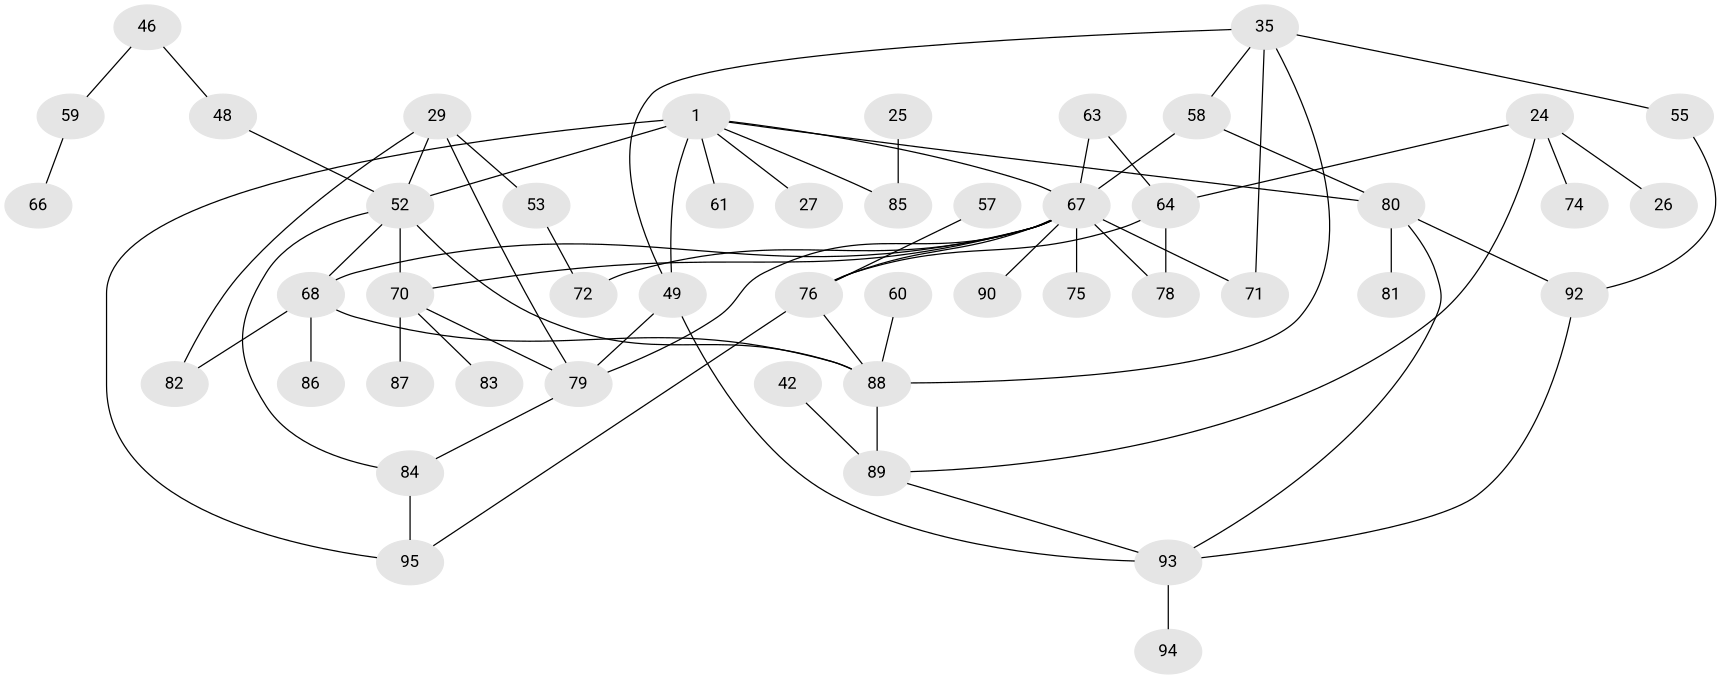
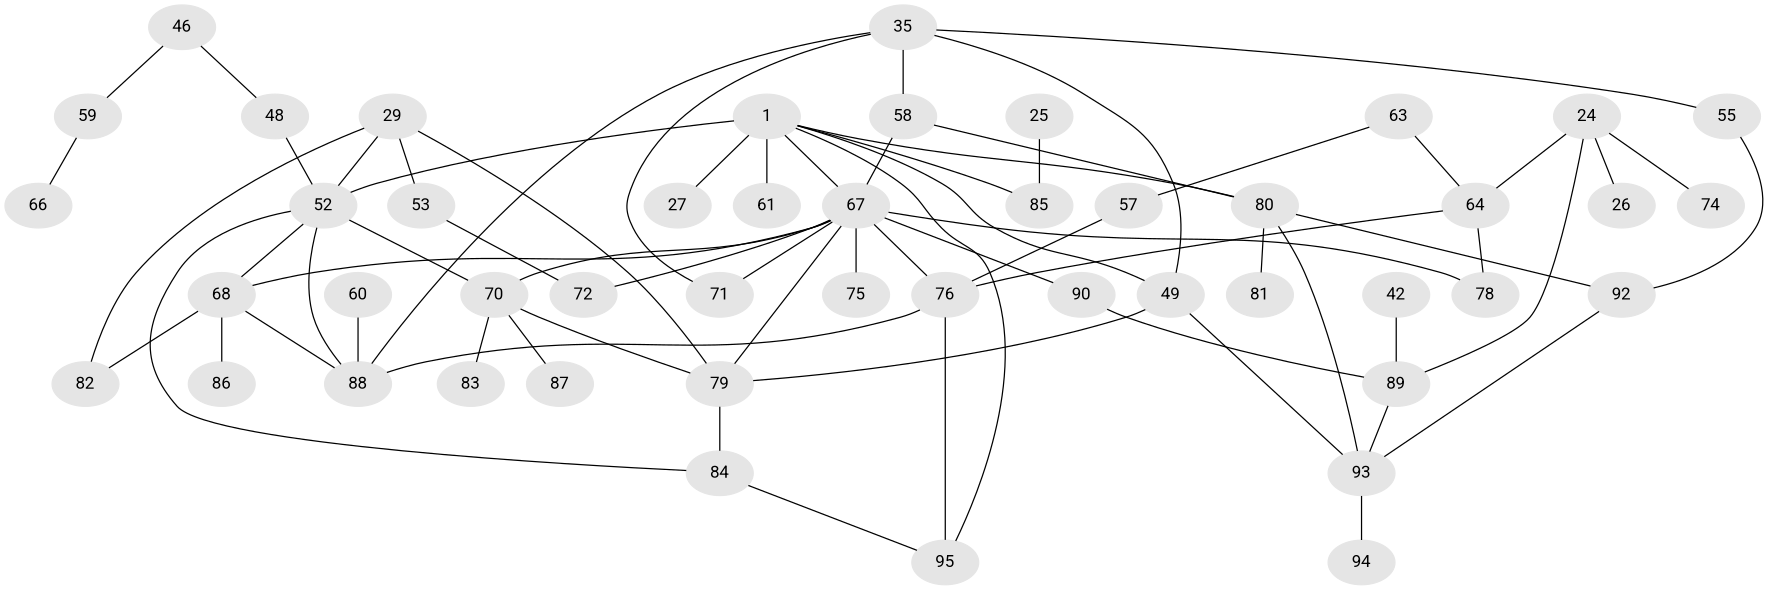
(1085, 160) -> (1264, 161)
(877, 429) -> (1247, 352)
